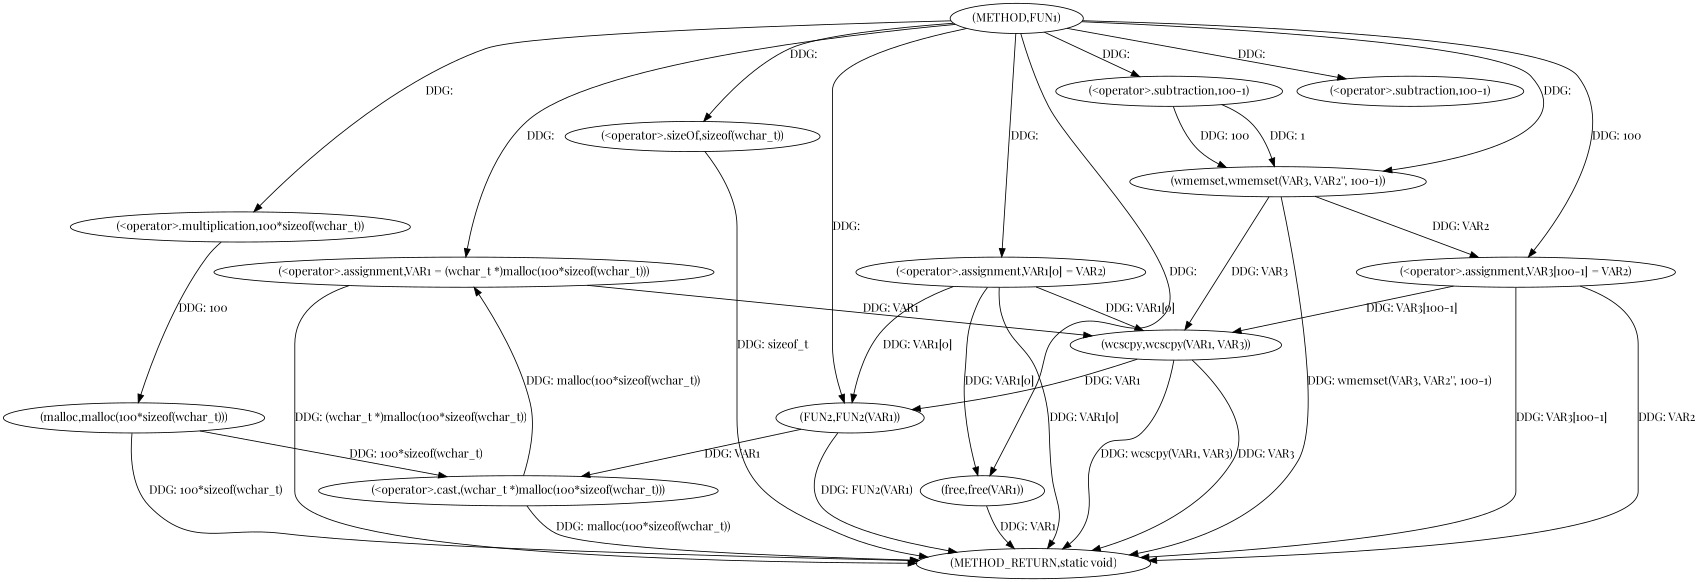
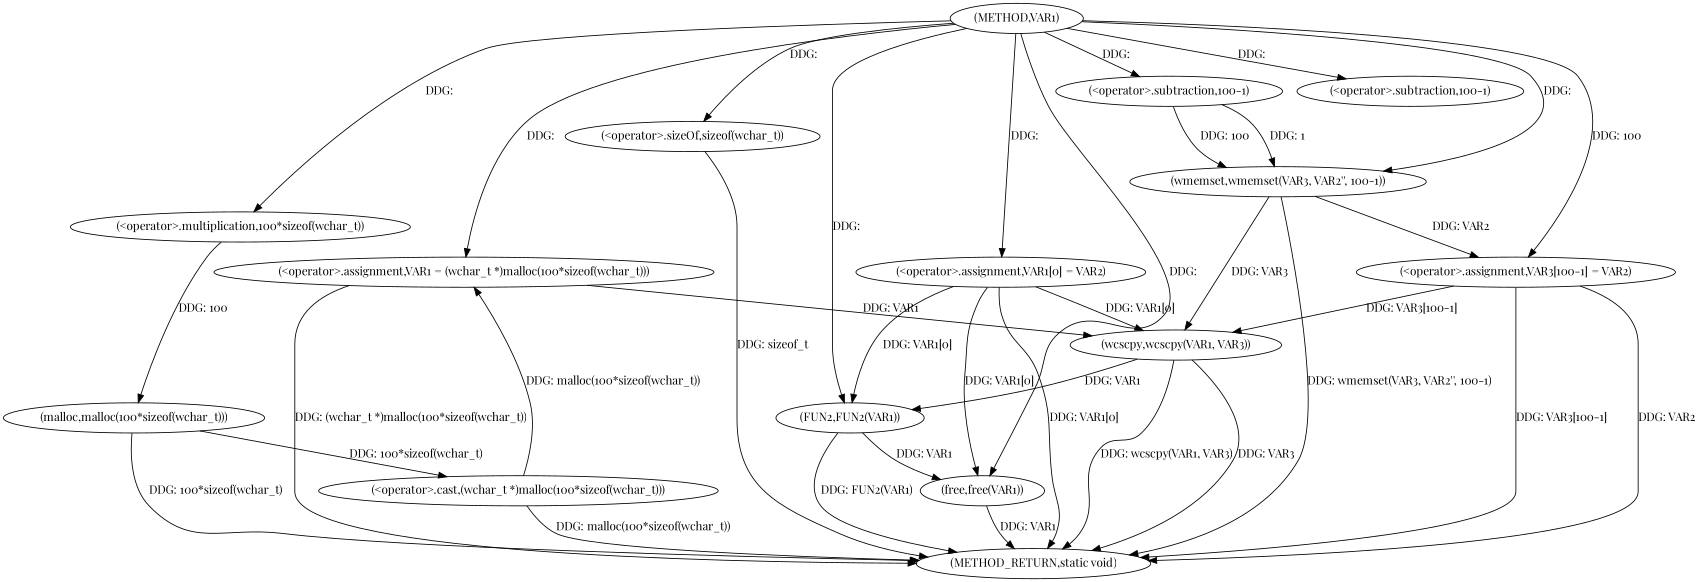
(1017, 18) -> (1017, 18)
(695, 452) -> (895, 460)
